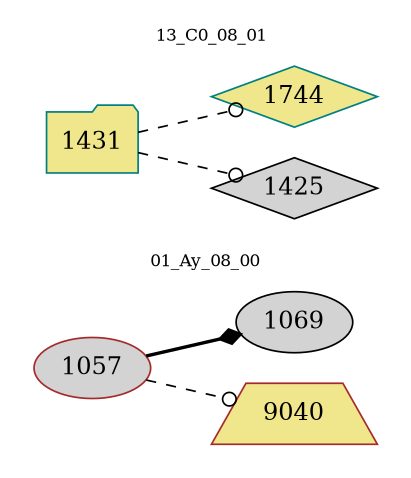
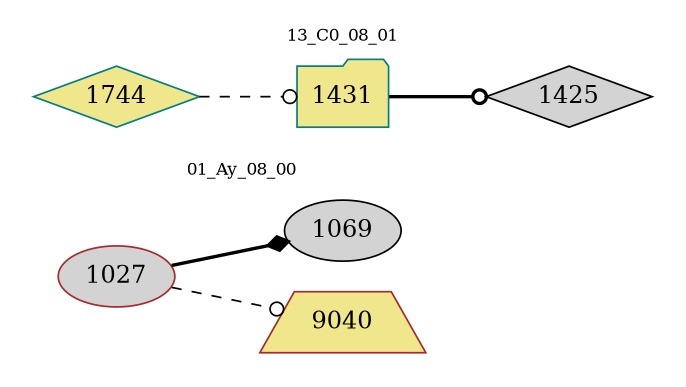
(184, 122) -> (241, 97)
(184, 163) -> (431, 97)
(92, 368) -> (117, 276)
